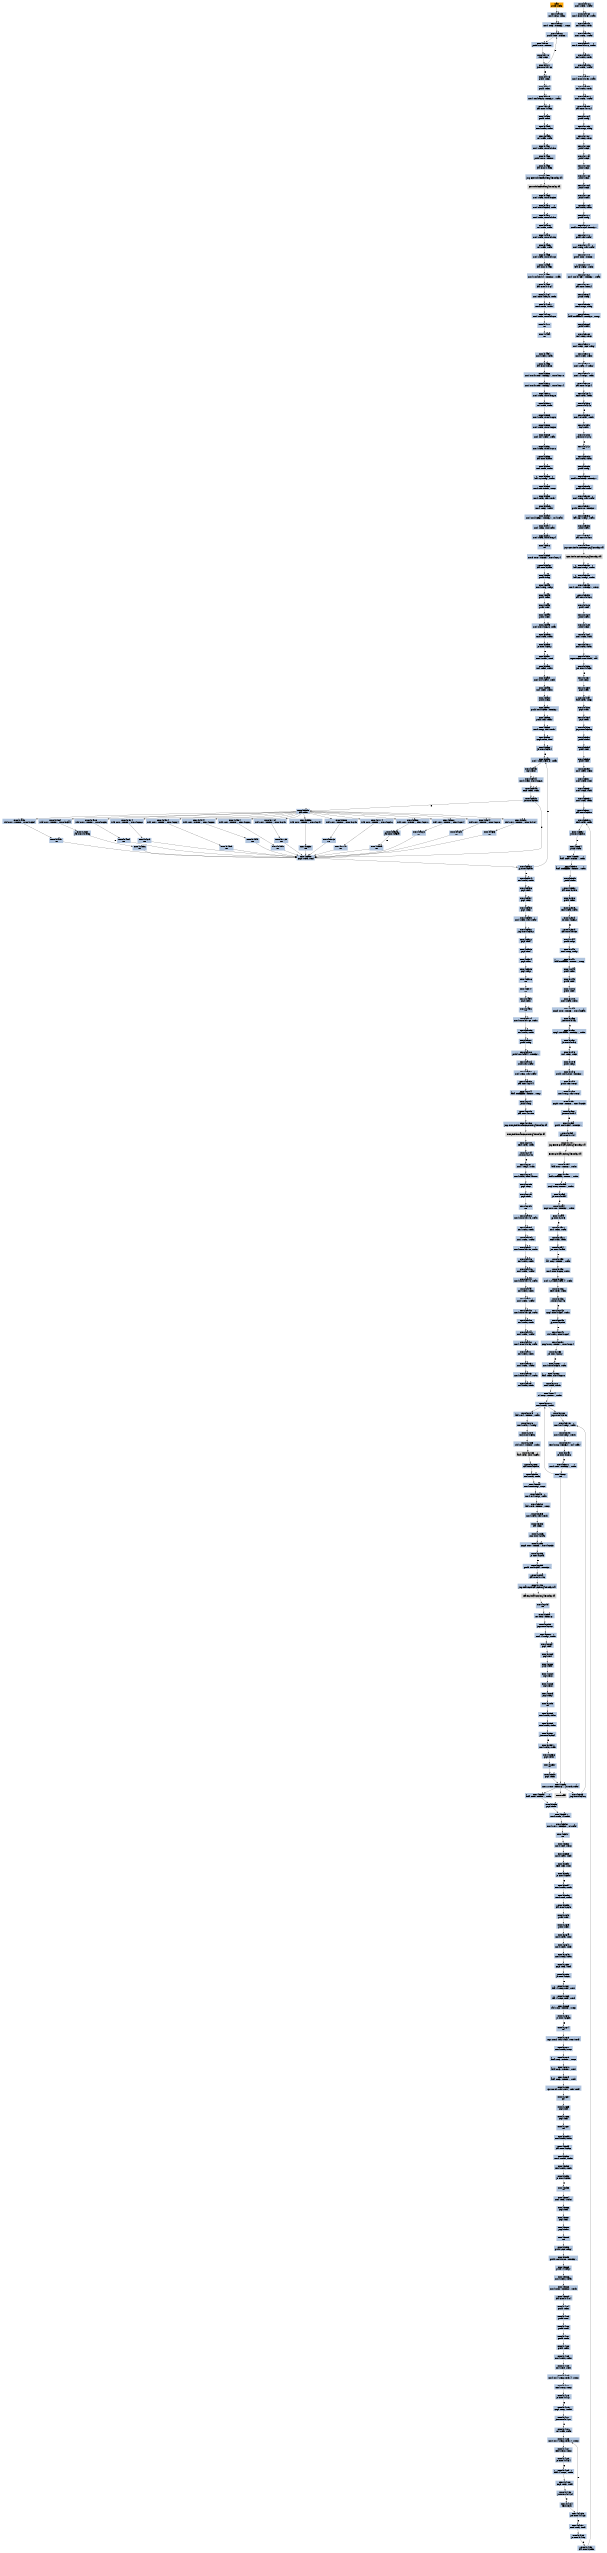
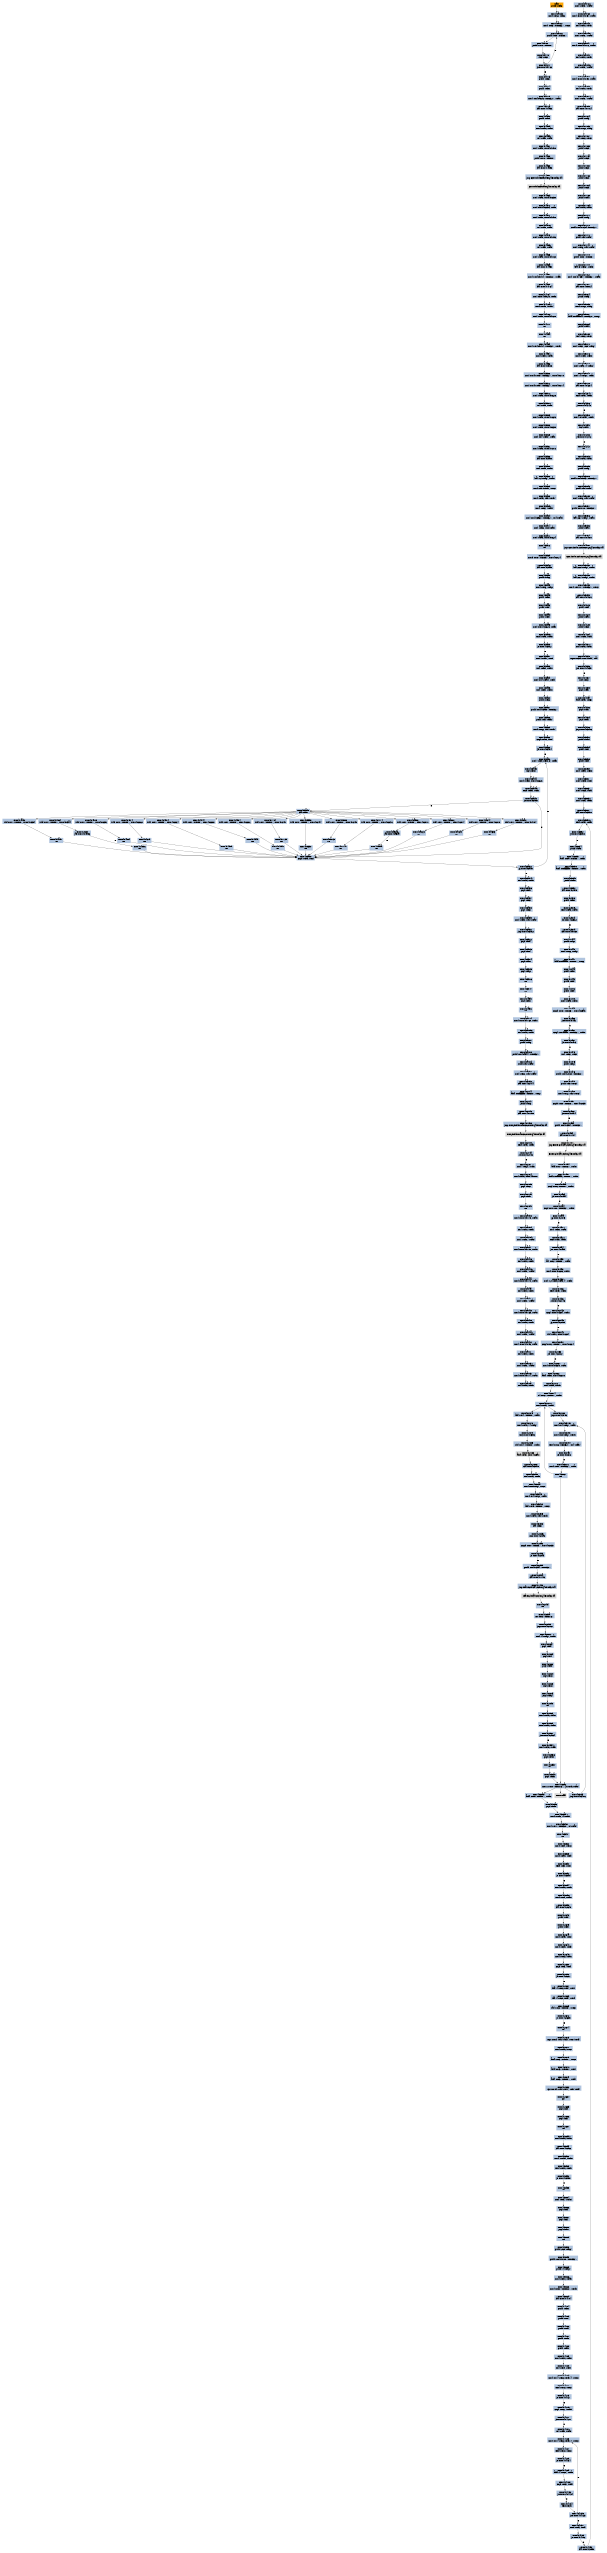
none -> (544, 345)
